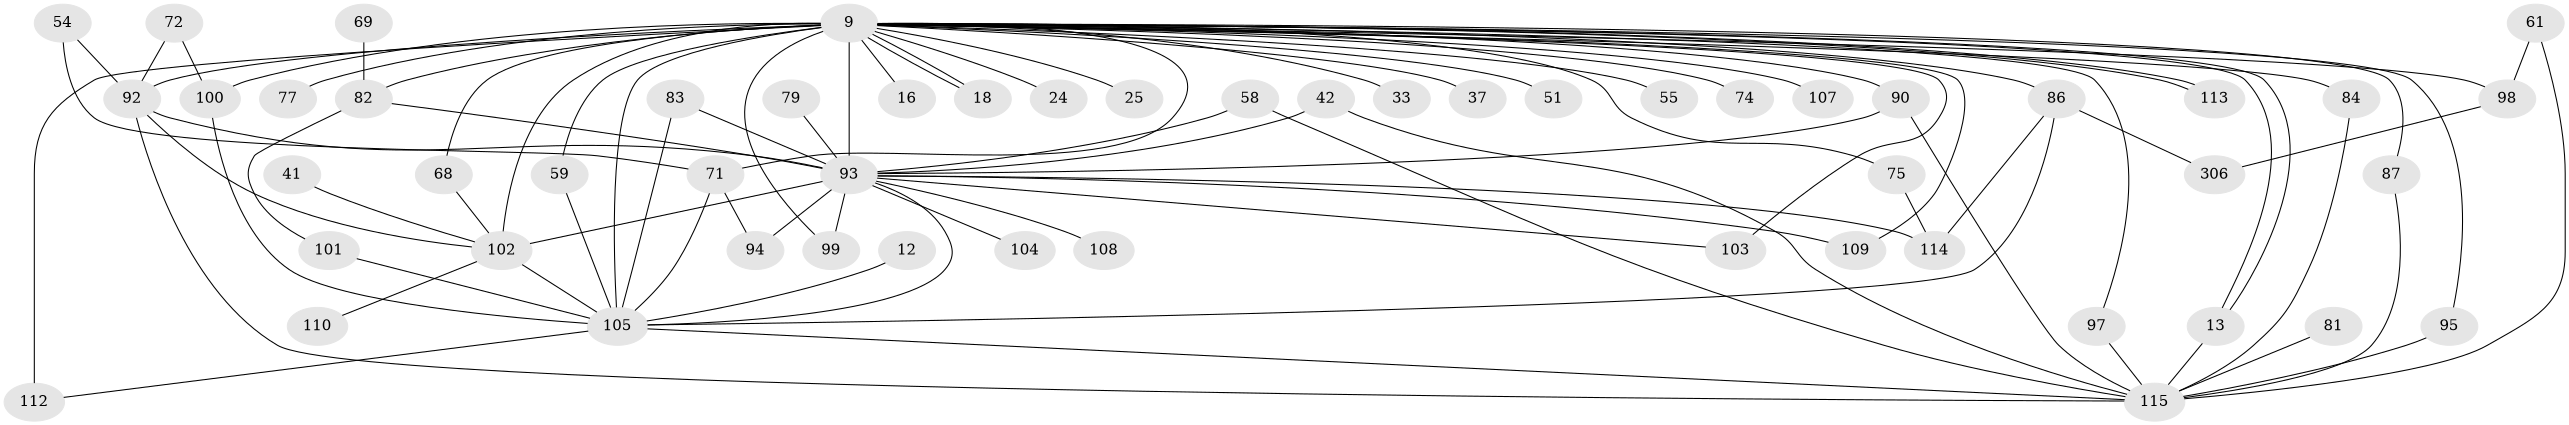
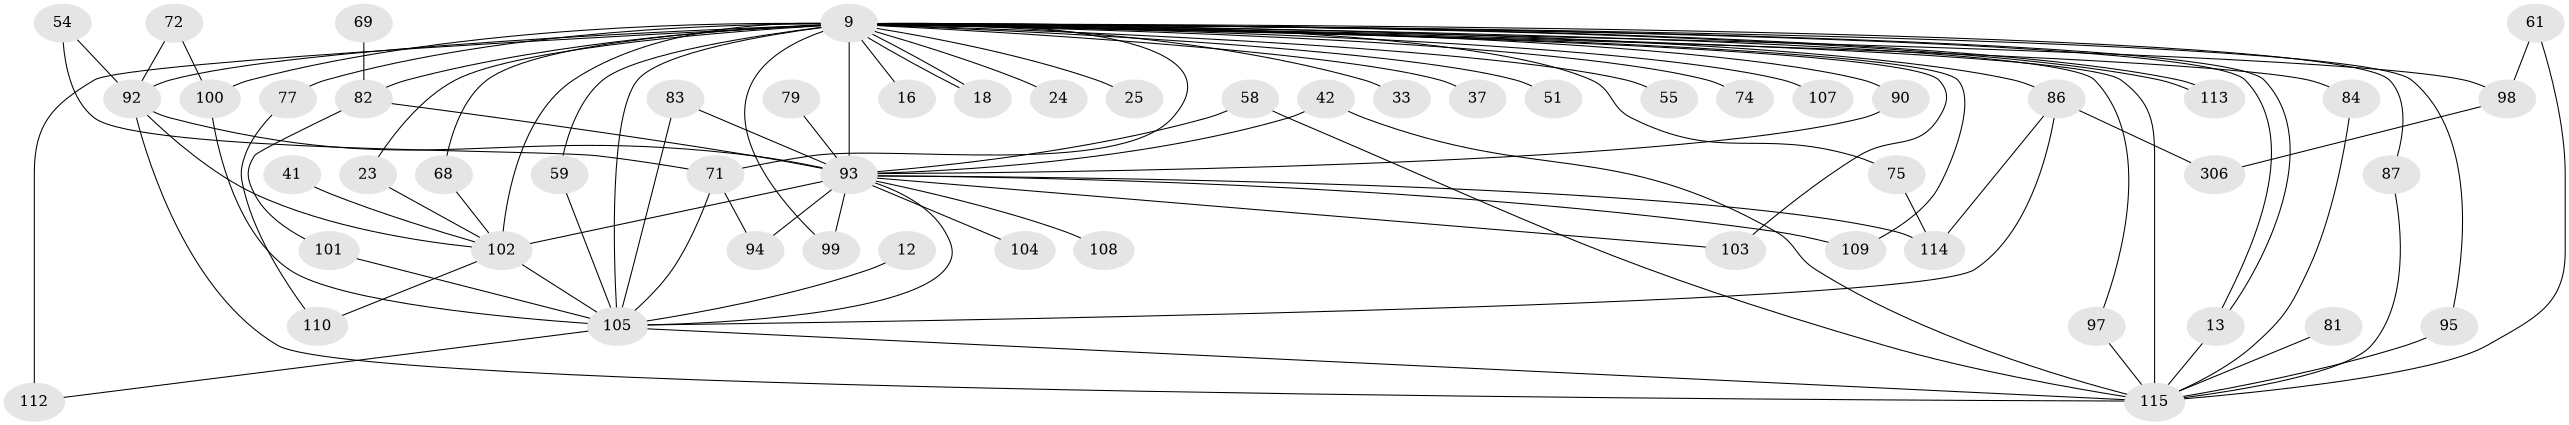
none -> (368, 175)
none -> (251, 214)
(2005, 268) -> (1658, 43)
